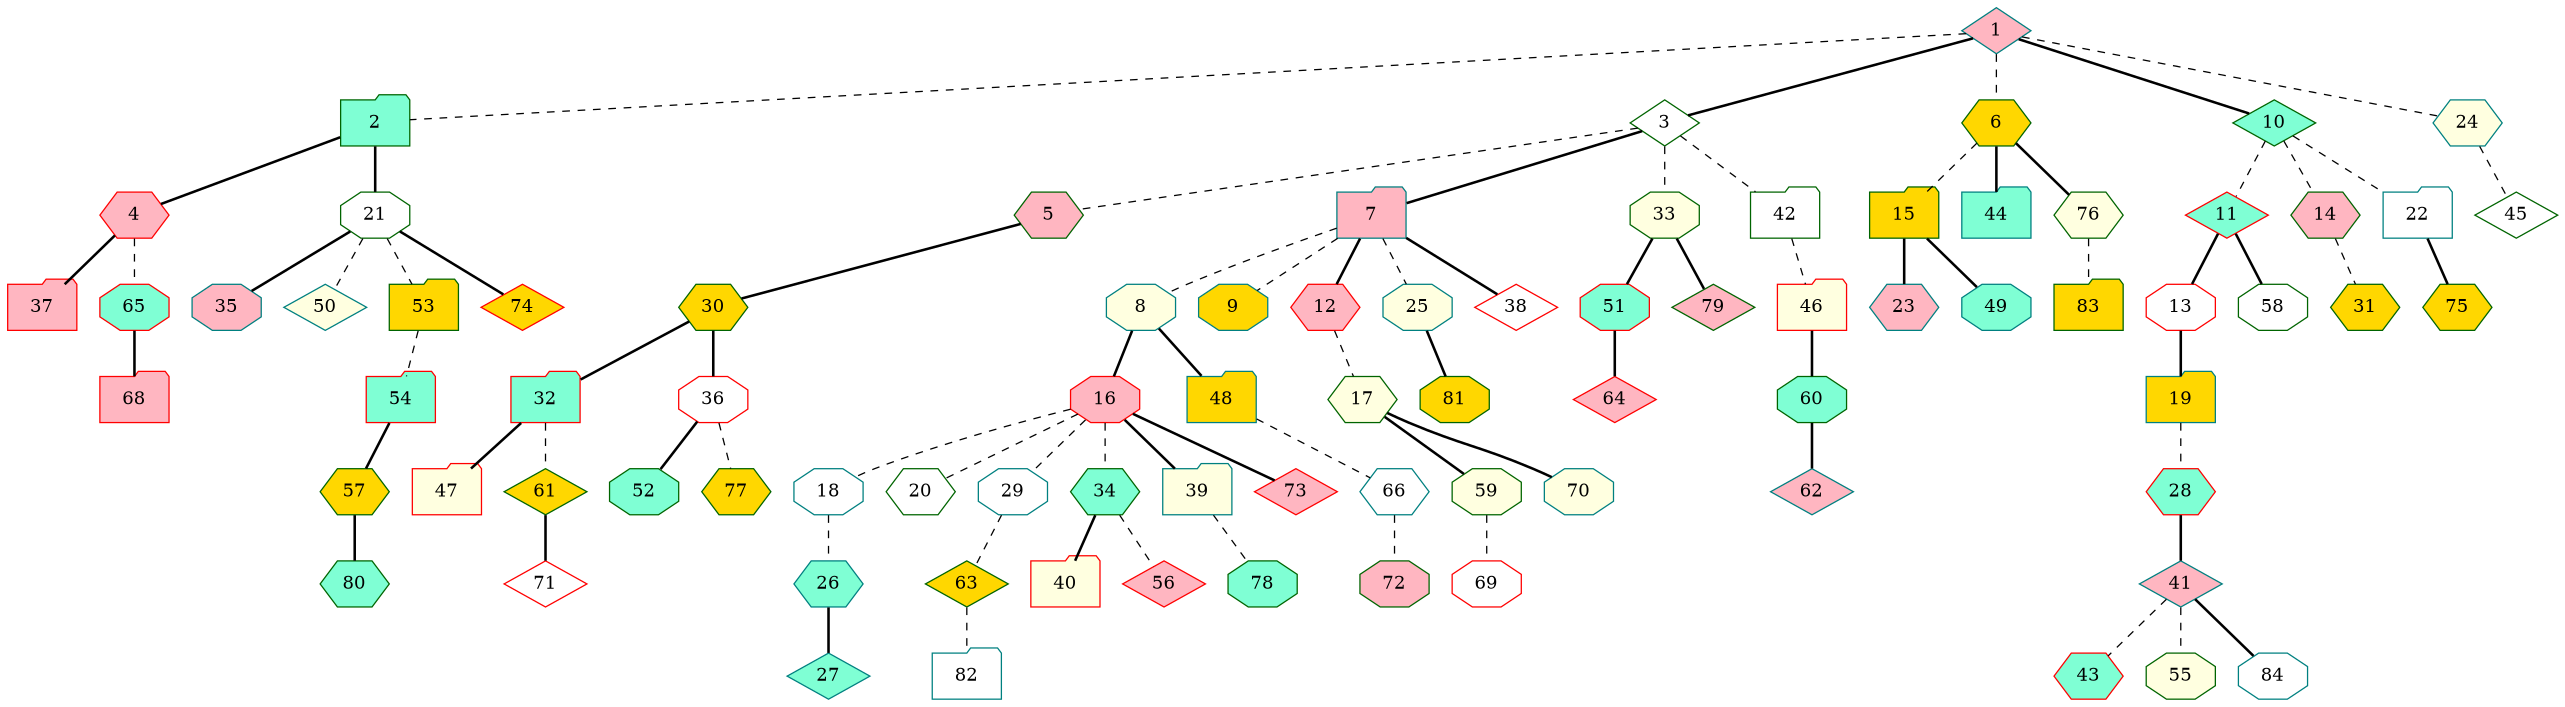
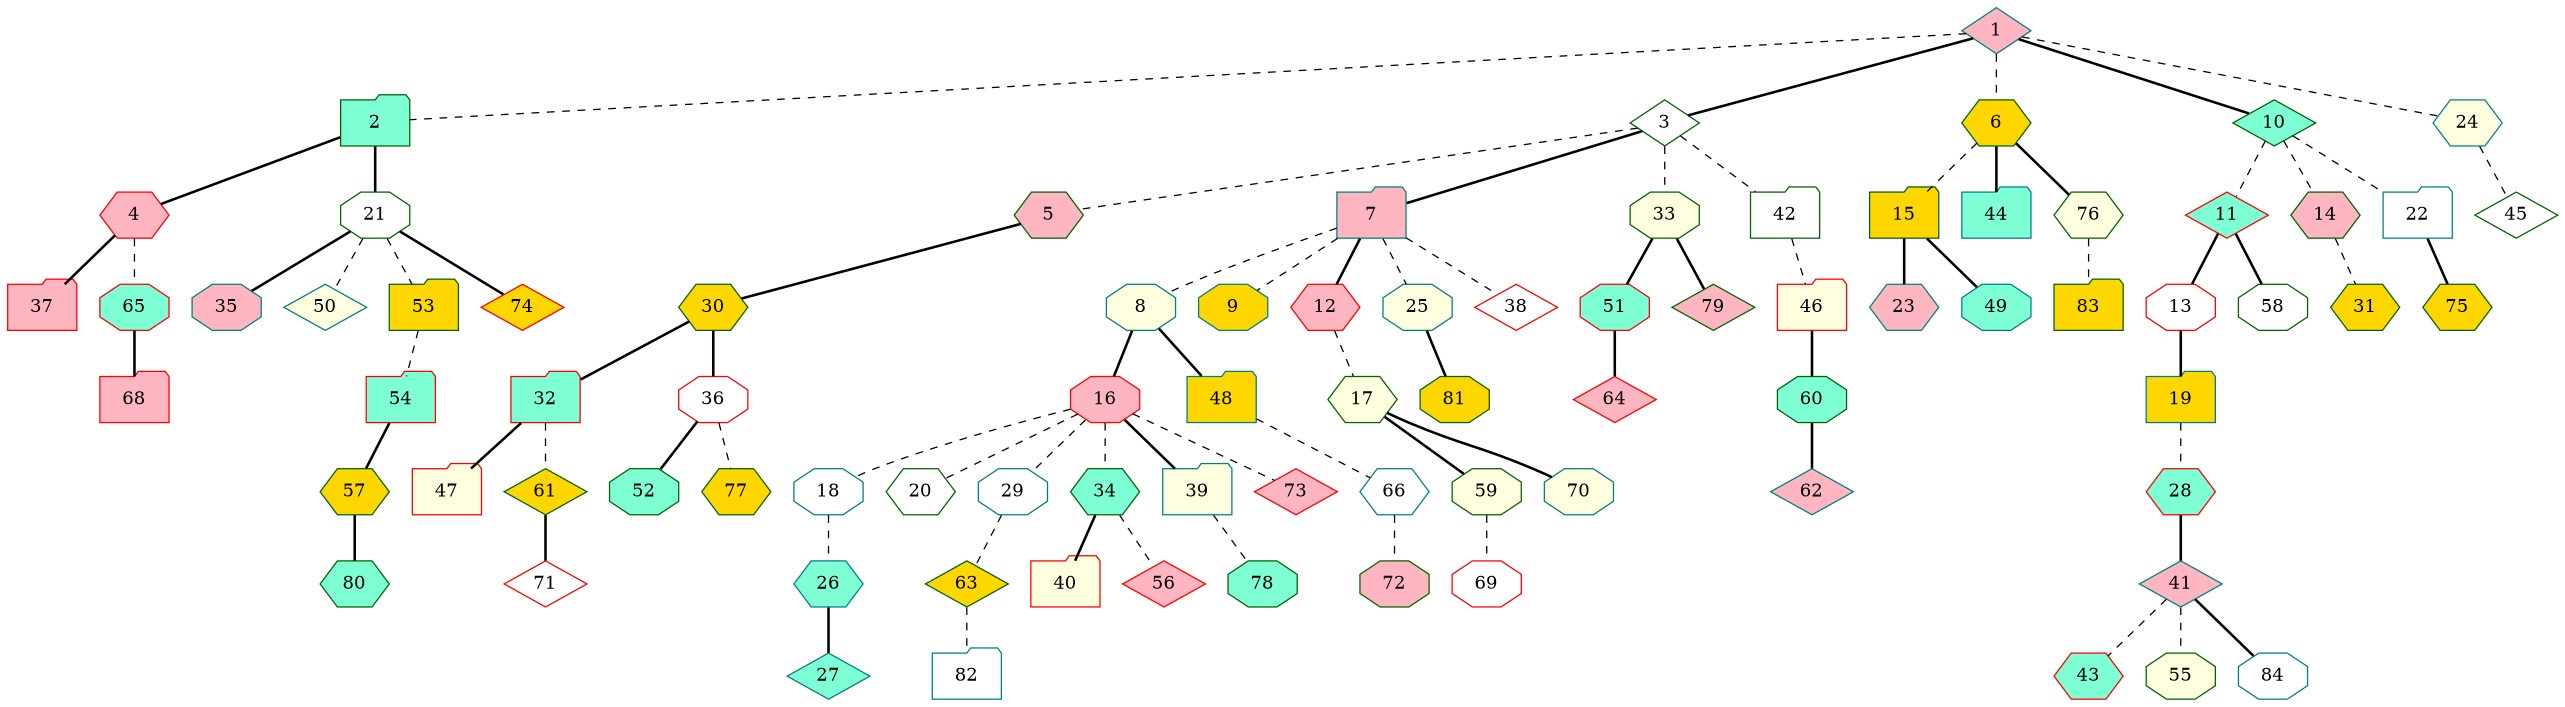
(1452, 266) -> (1452, 266)
(1204, 447) -> (1204, 447)
